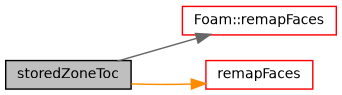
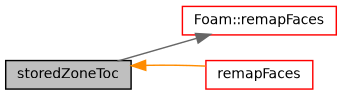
(161, 84) -> (176, 65)
